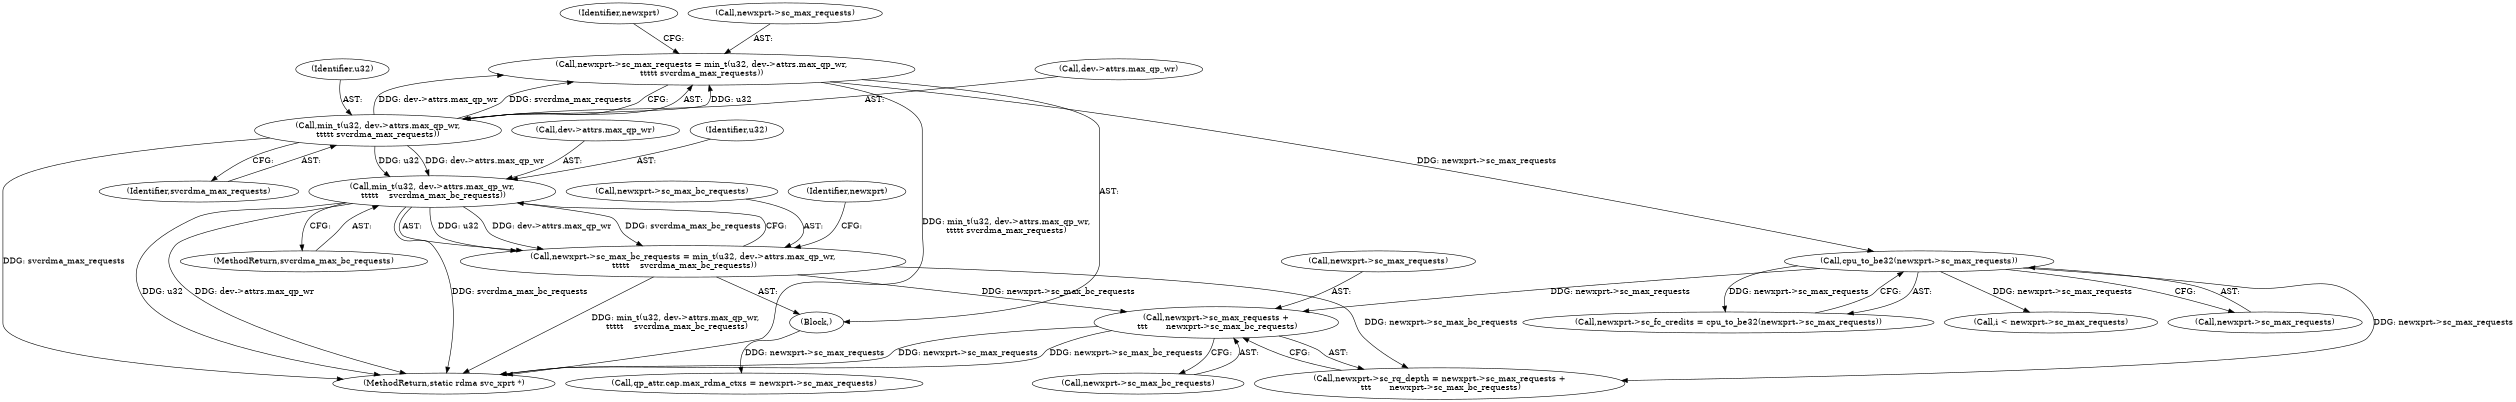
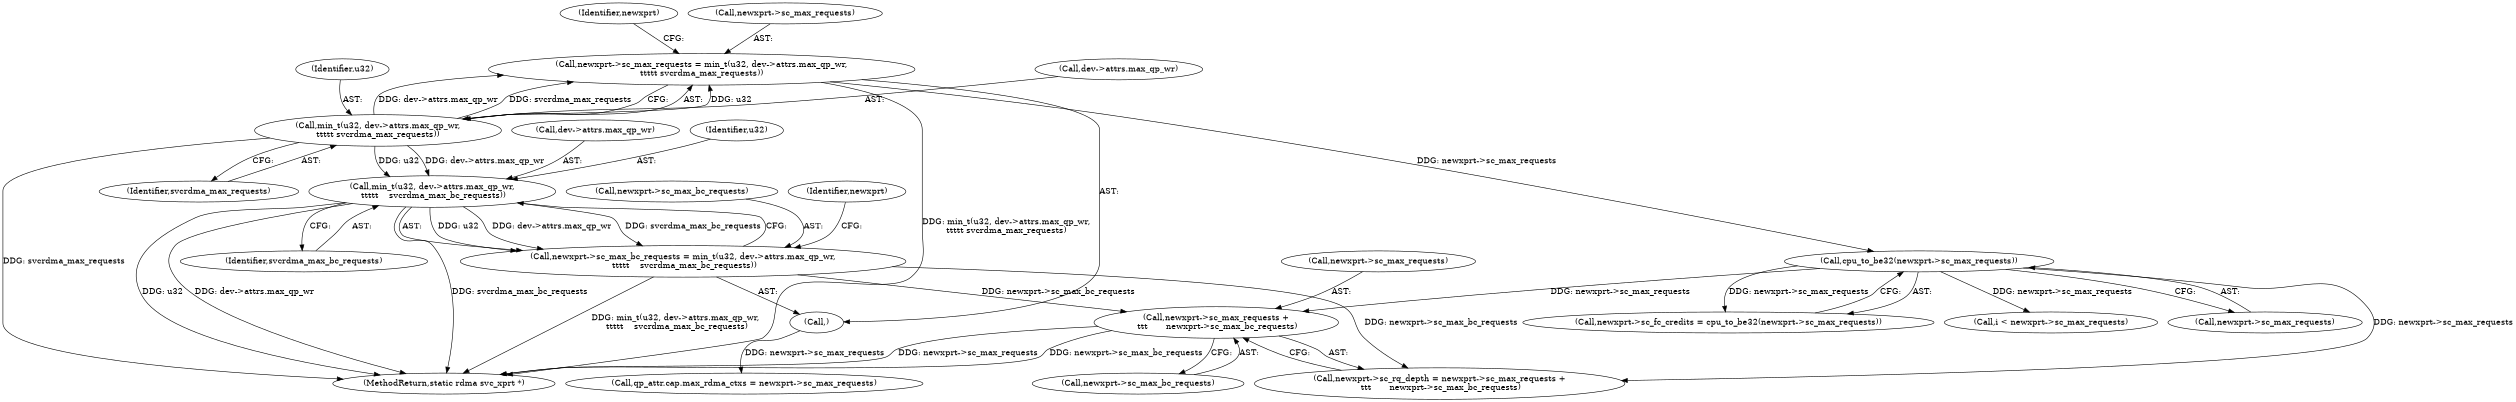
(304, 261) -> (304, 261)
(817, 322) -> (817, 322)
